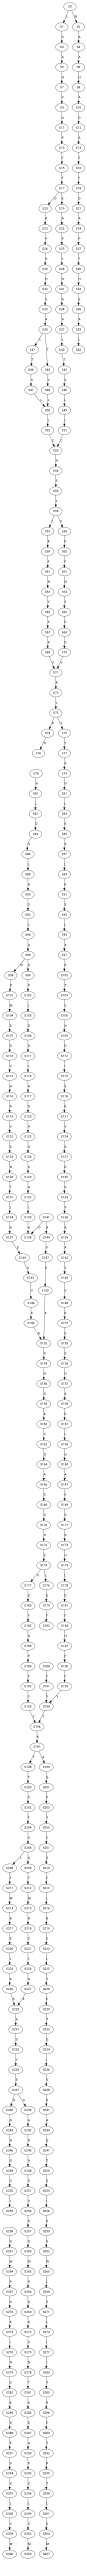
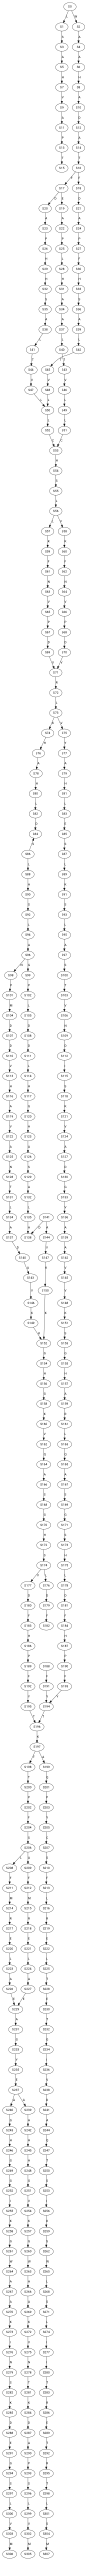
(62, 177) -> (71, 177)
(46, 349) -> (61, 357)
none -> (37, 762)
(28, 842) -> (31, 845)
none -> (10, 2220)
